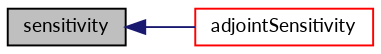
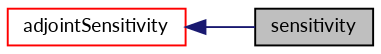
(170, 27) -> (231, 27)
